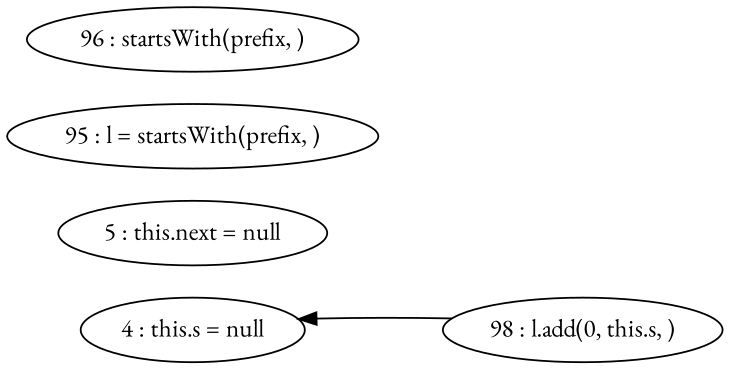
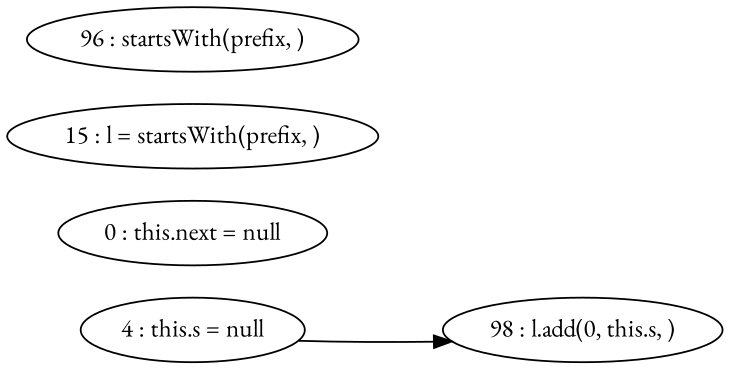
(193, 136) -> (193, 136)
(193, 233) -> (193, 233)
(384, 318) -> (366, 342)
